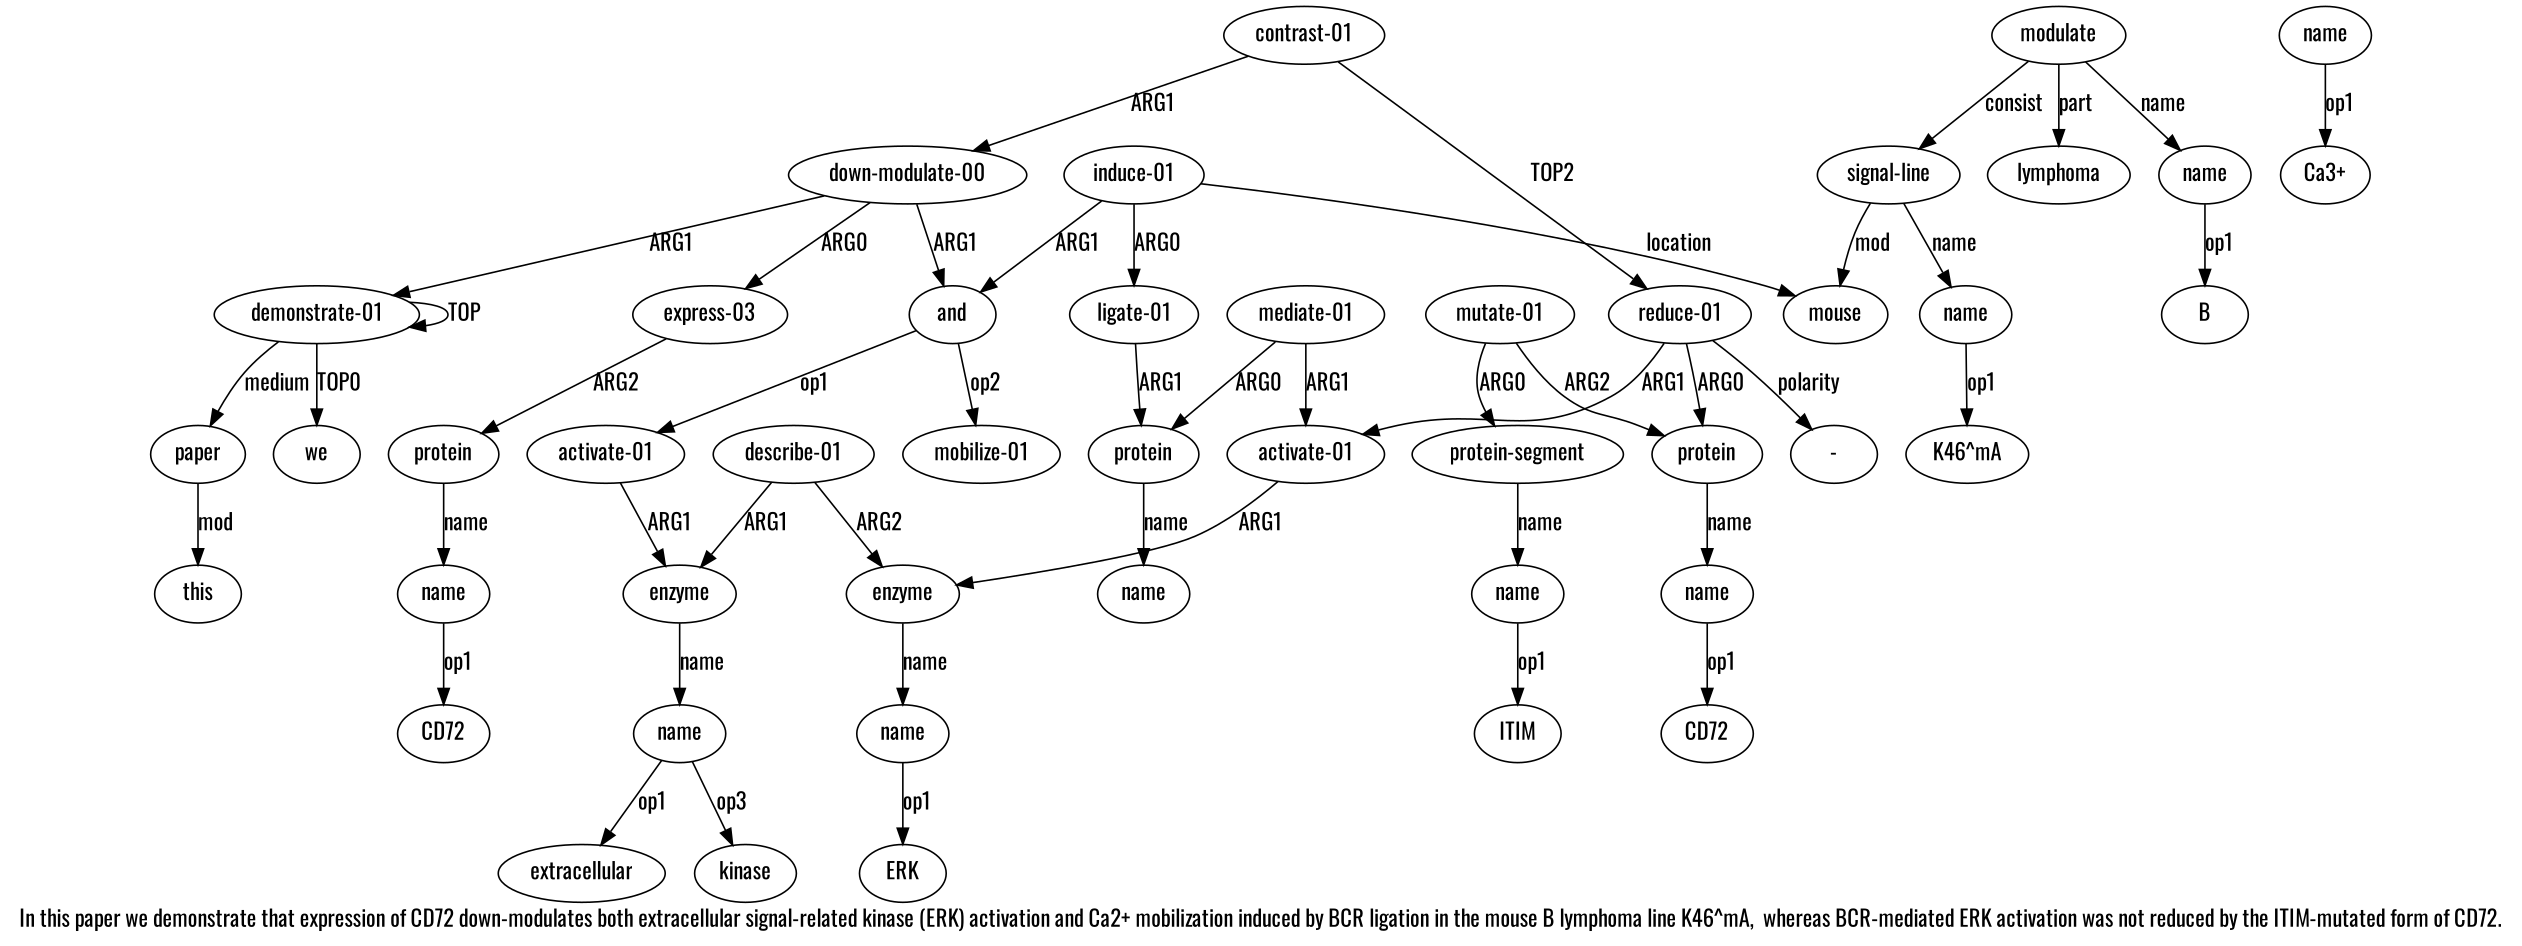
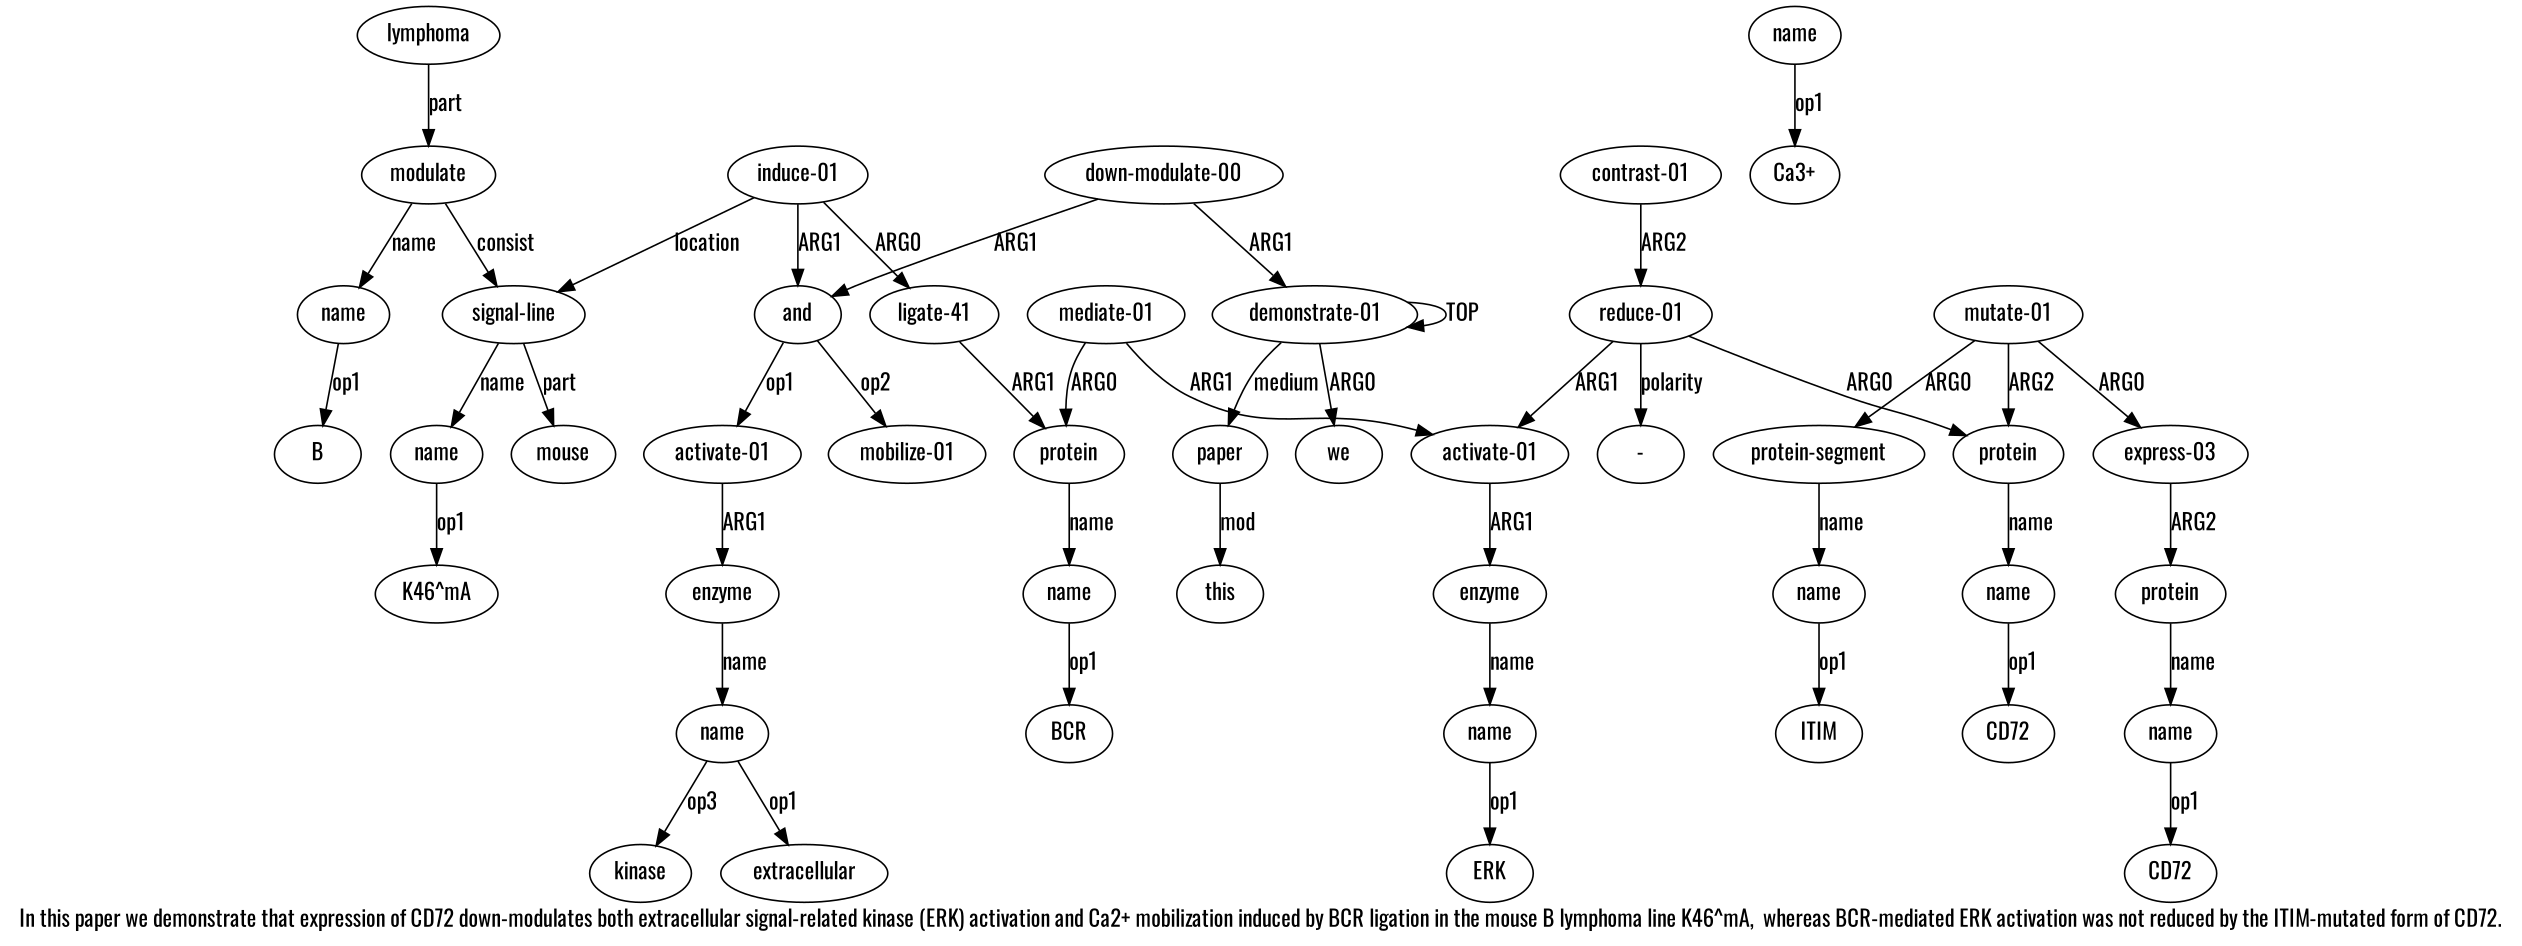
(2059, 97) -> (429, 97)
(1118, 101) -> none
(1553, 175) -> (1664, 245)
(1492, 226) -> (663, 241)
(815, 241) -> (2083, 379)
(1873, 245) -> (560, 385)
(1134, 315) -> (934, 315)
(339, 385) -> (1353, 385)
(794, 454) -> none
none -> (1069, 734)
